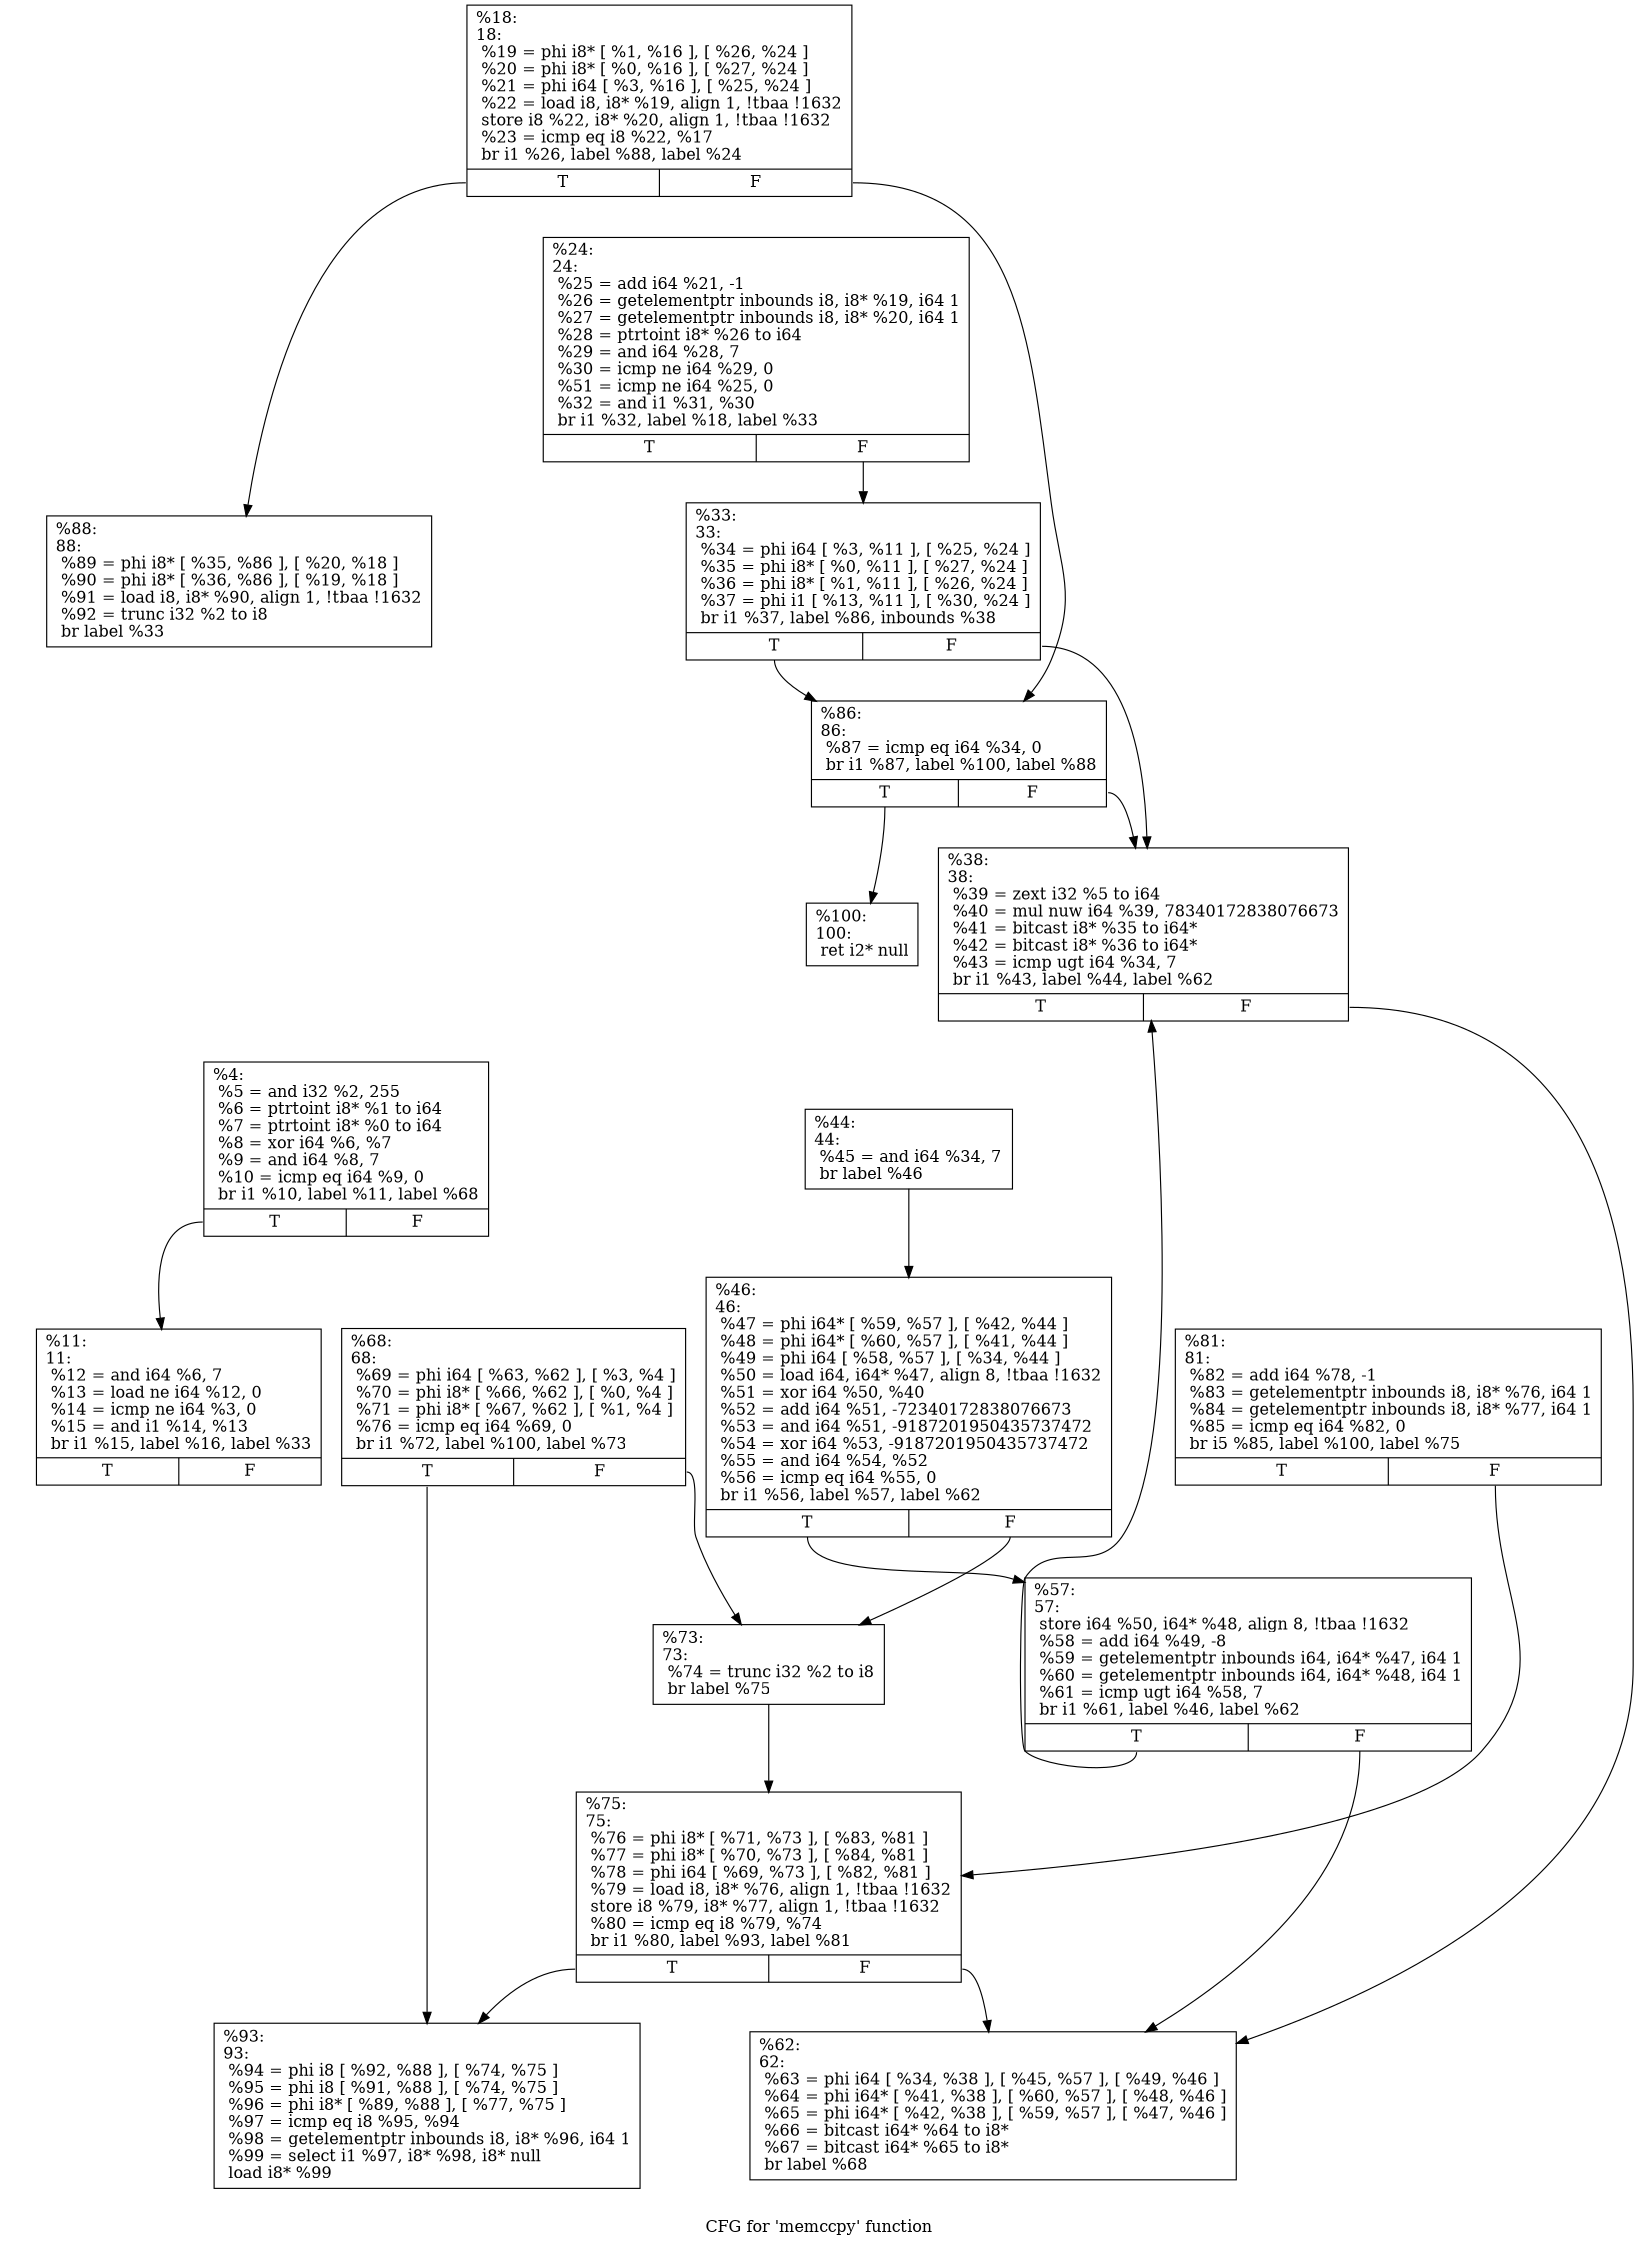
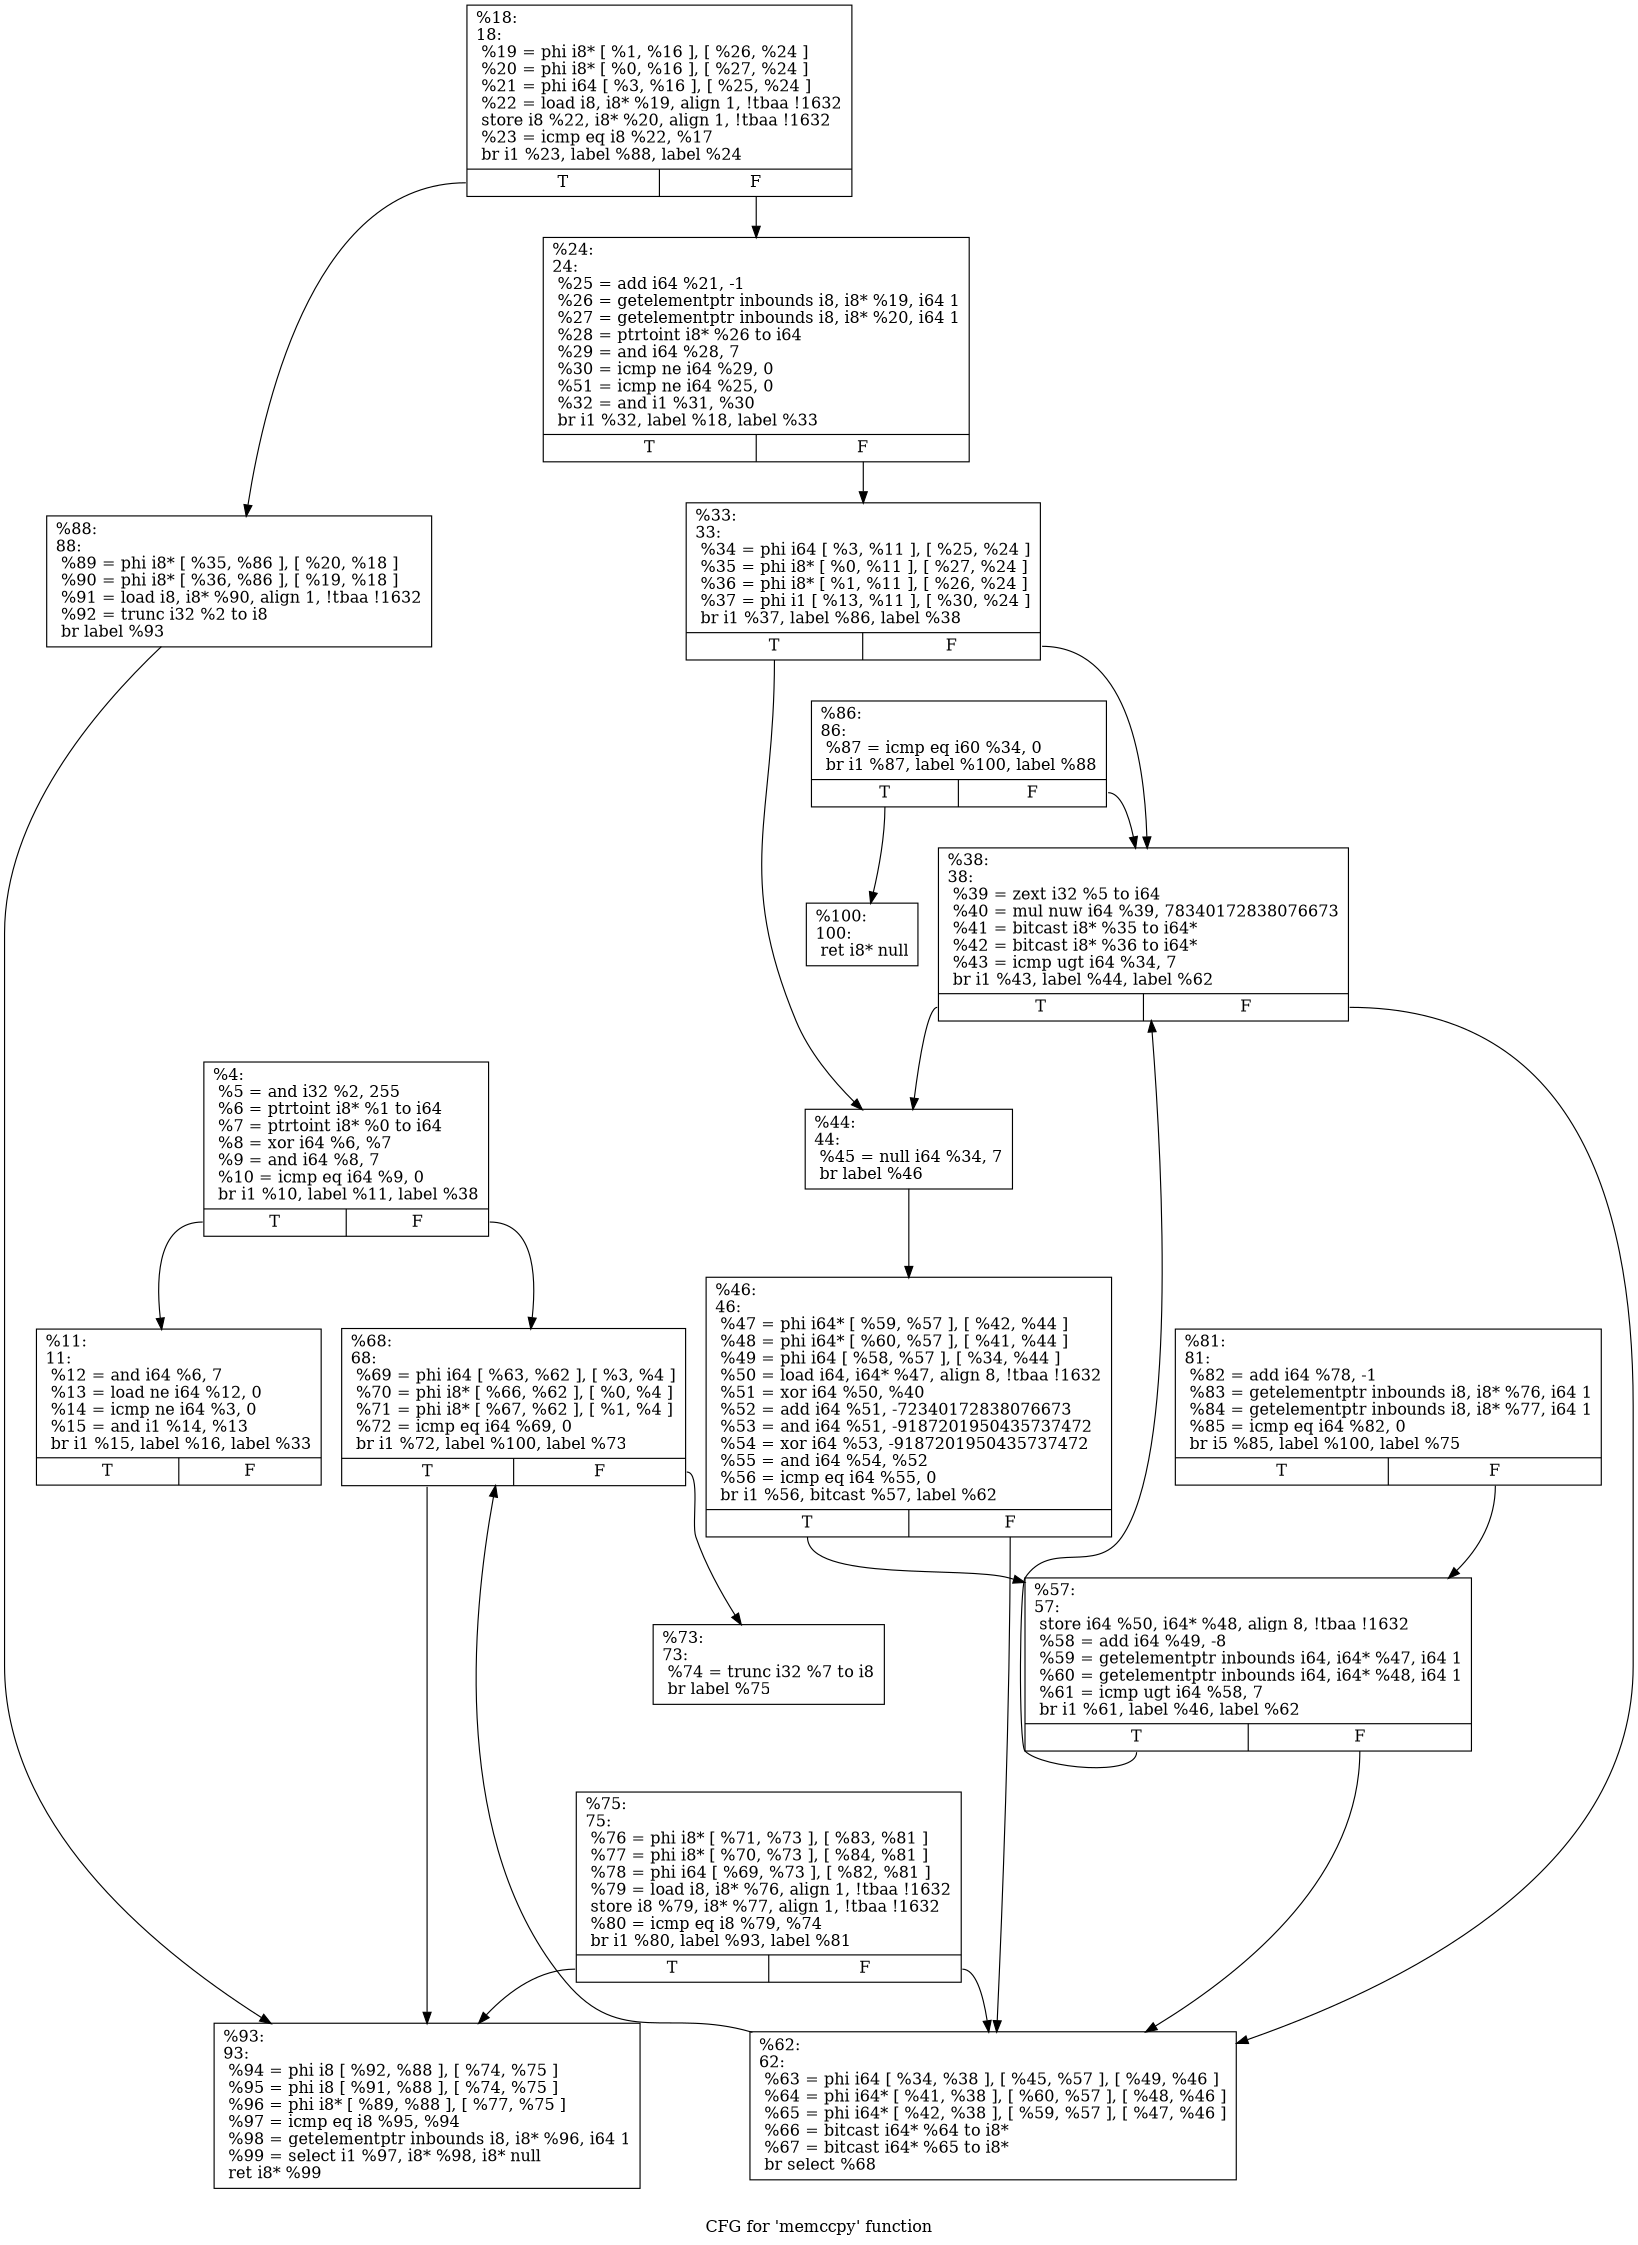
(609, 155) -> (609, 155)
(1036, 392) -> (756, 211)
(846, 618) -> (829, 618)
(110, 632) -> (110, 632)
(786, 681) -> (763, 893)
(932, 748) -> (932, 748)
(862, 951) -> (862, 951)
none -> (921, 1051)
(908, 1157) -> (909, 1157)
(346, 1195) -> (346, 1195)
none -> (530, 1258)
none -> (5, 1359)
(462, 1427) -> (462, 1427)
(848, 1495) -> (856, 1495)
(944, 1585) -> (1006, 1779)
(769, 1672) -> (769, 1672)
(769, 1742) -> none
(1371, 1810) -> (1485, 1532)
none -> (498, 1846)
(814, 2165) -> (818, 2165)
(278, 2174) -> (273, 2174)
